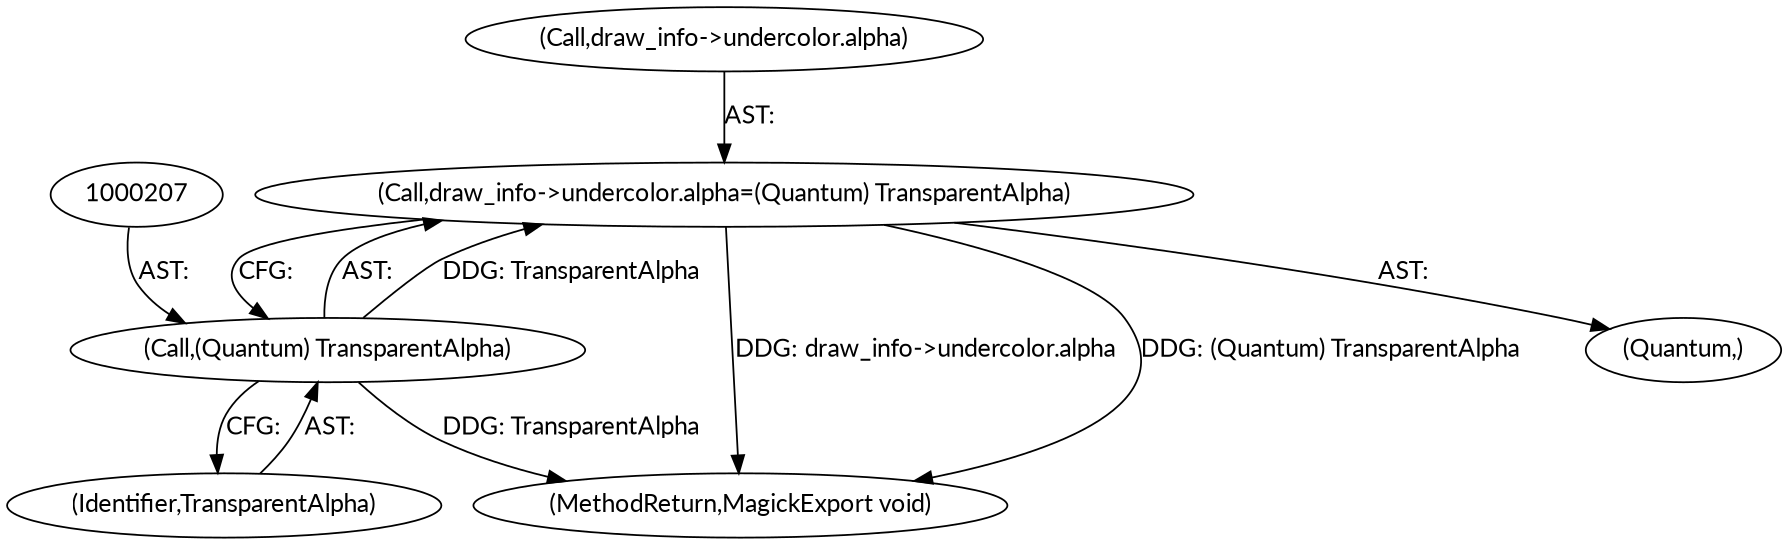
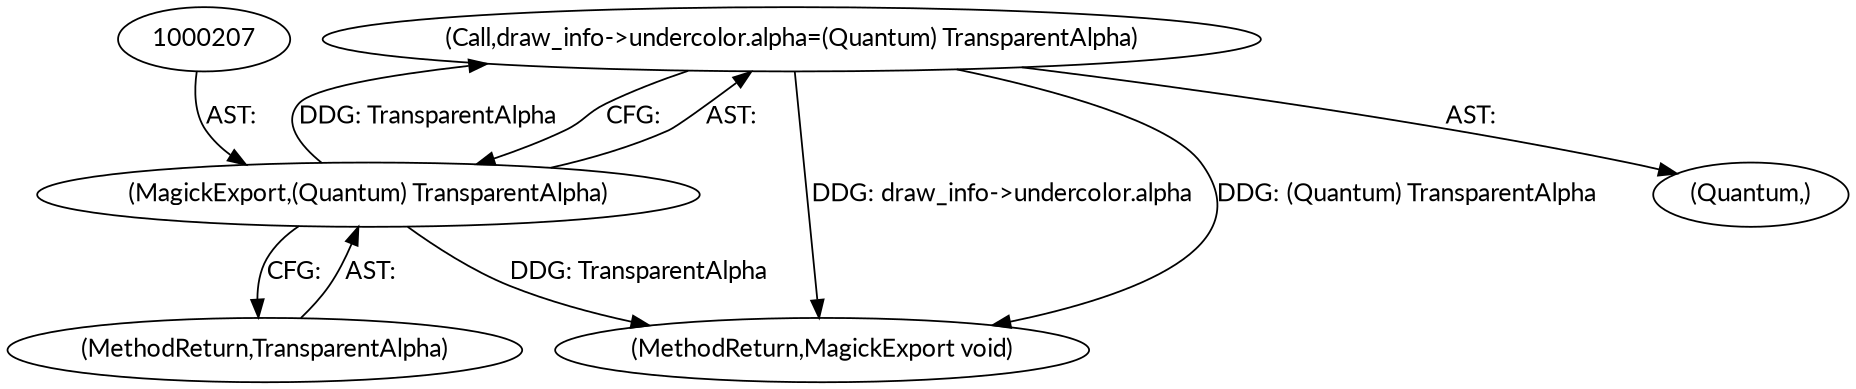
(724, 39) -> none
(328, 350) -> (368, 195)
(224, 505) -> (265, 350)
